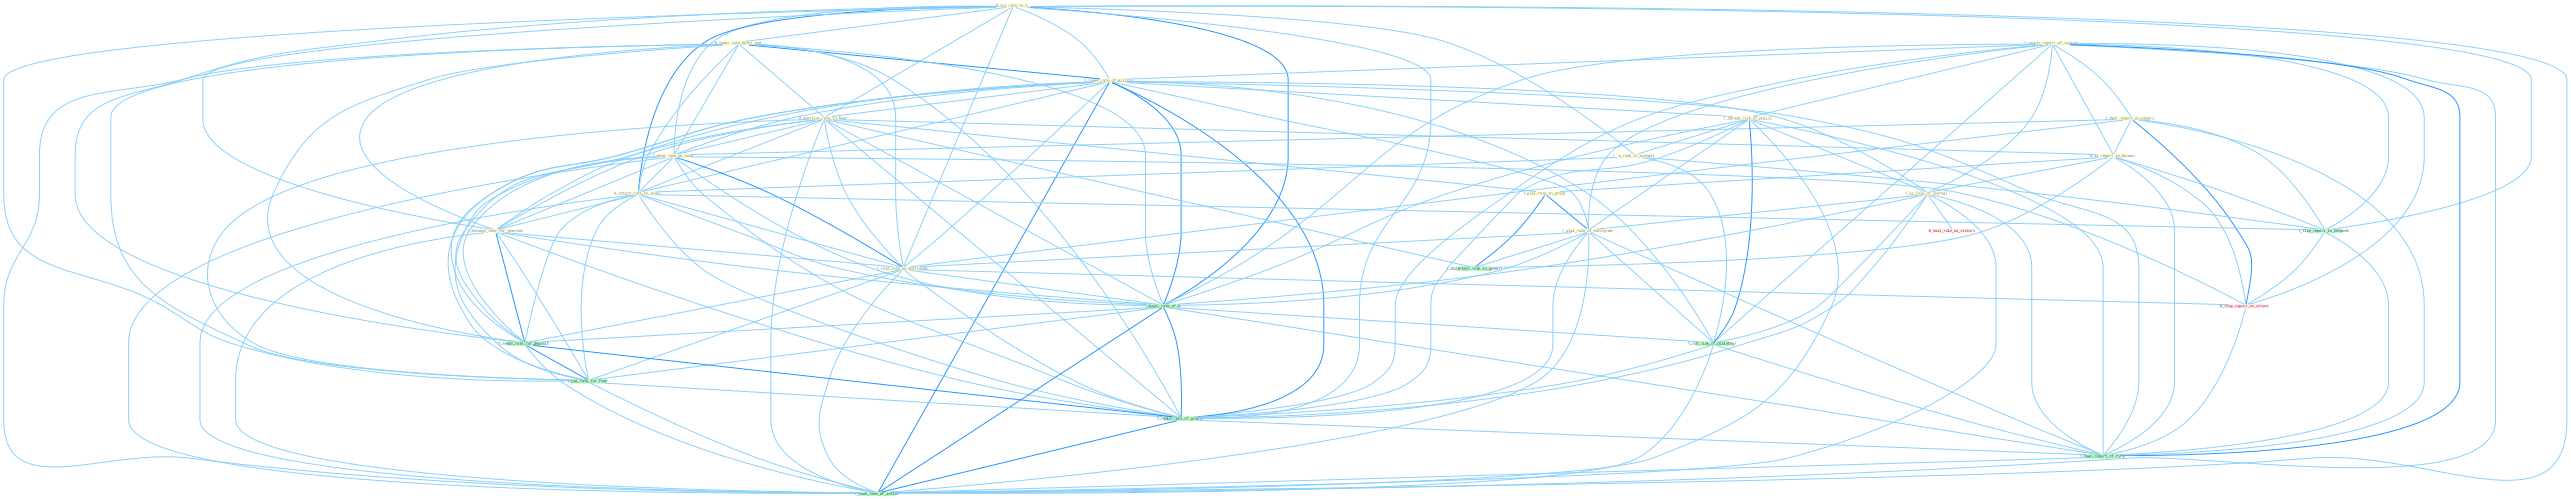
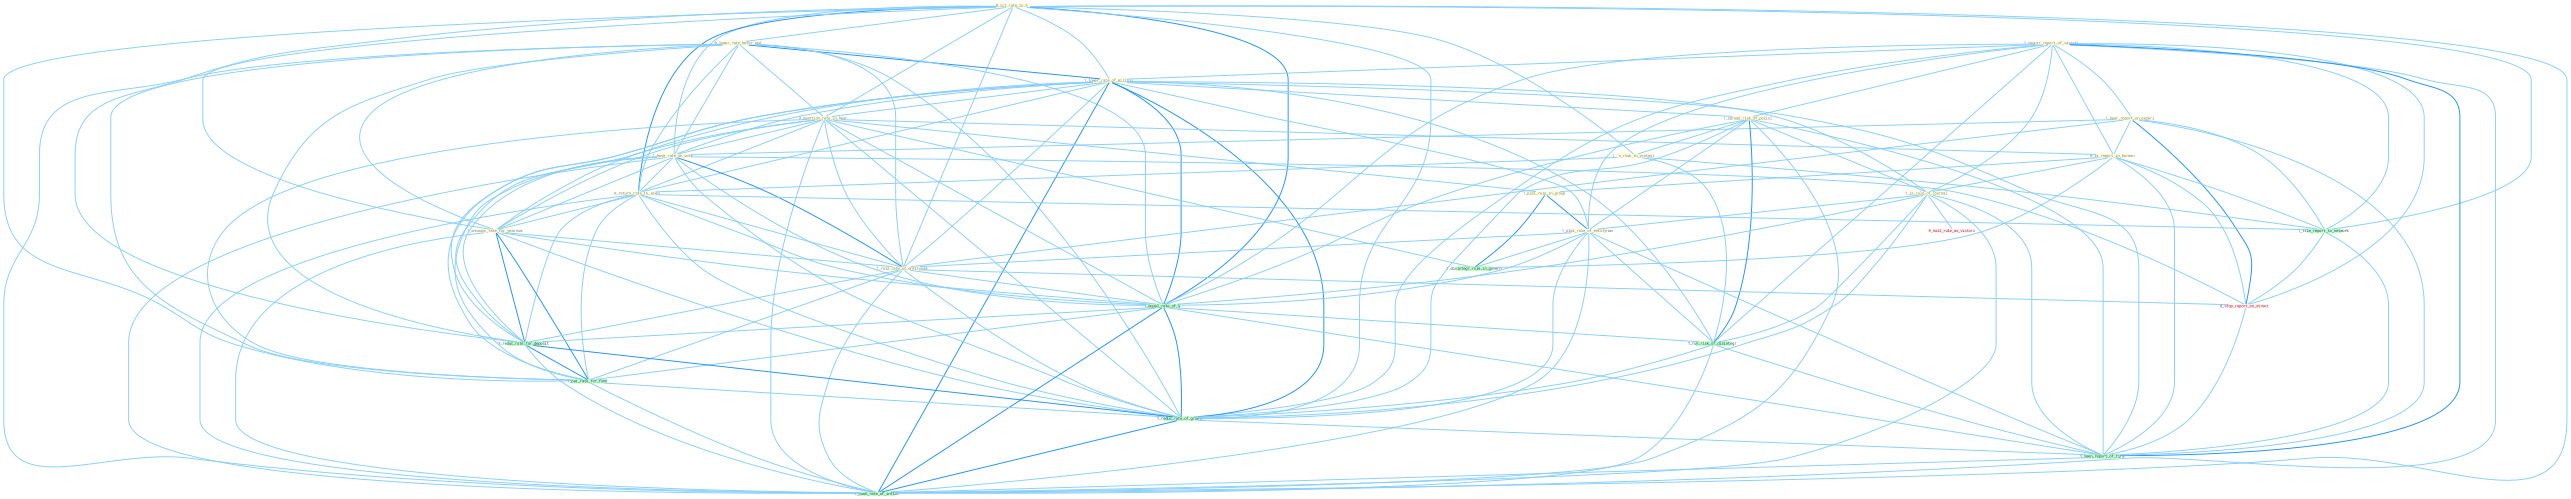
(543, 305) -> (543, 305)
